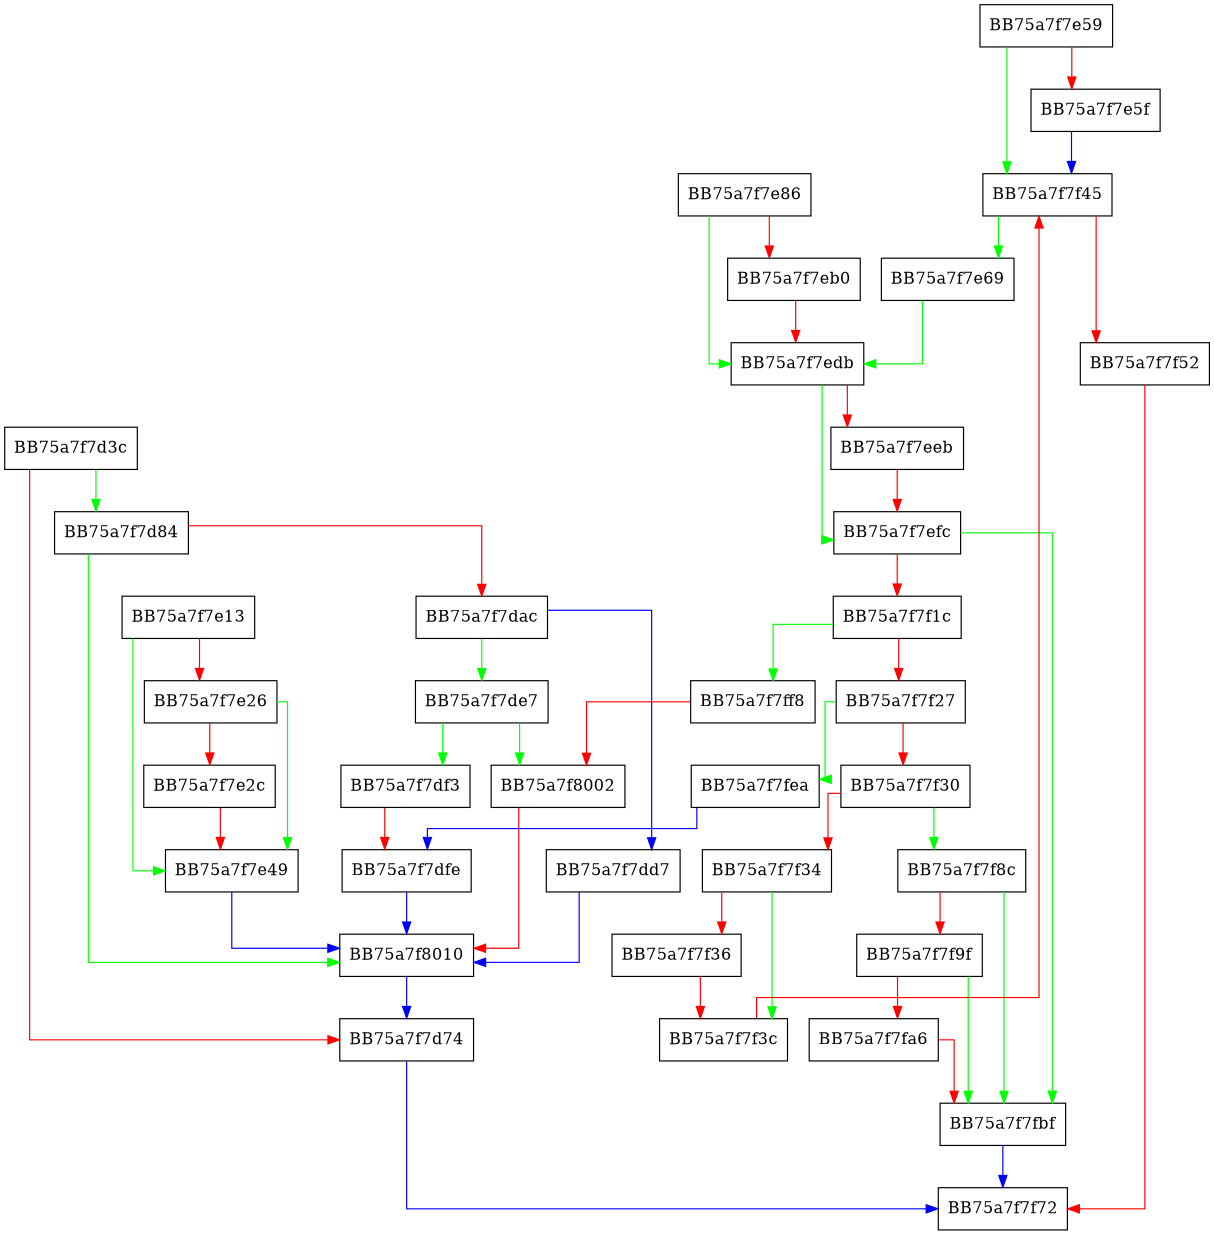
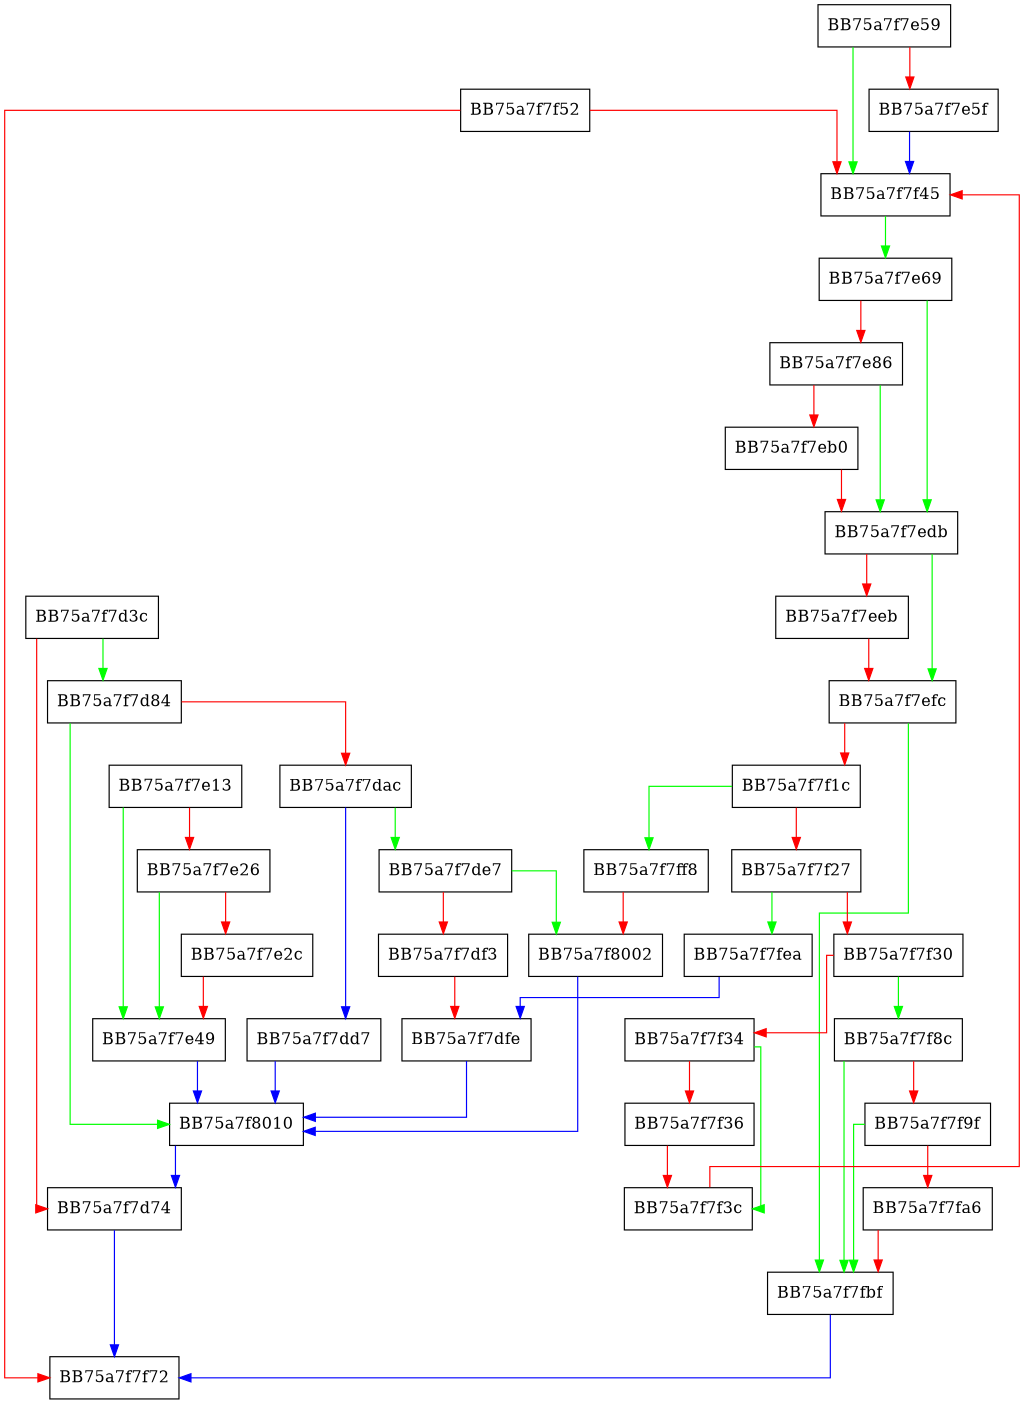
(1096, 274) -> (739, 110)
none -> (861, 316)
(443, 738) -> (443, 907)
(519, 894) -> (524, 1131)
